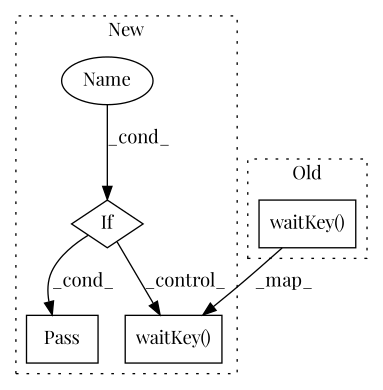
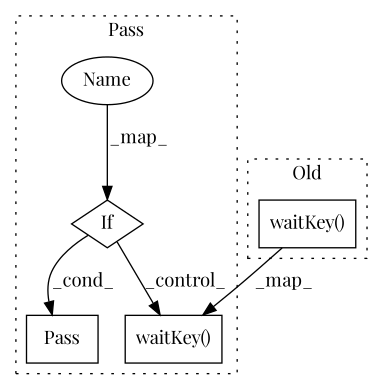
(127, 31) -> (127, 31)
(139, 138) -> (139, 138)
